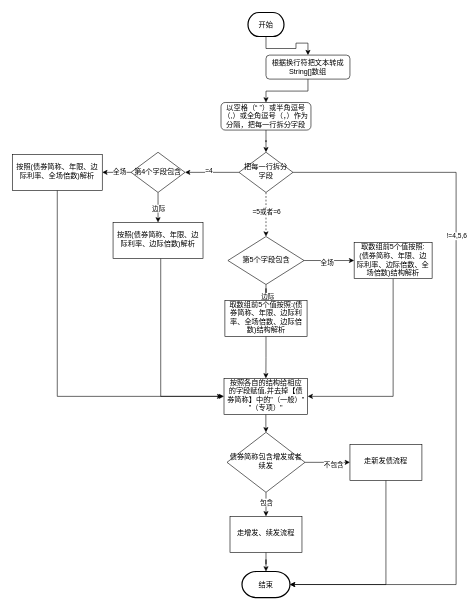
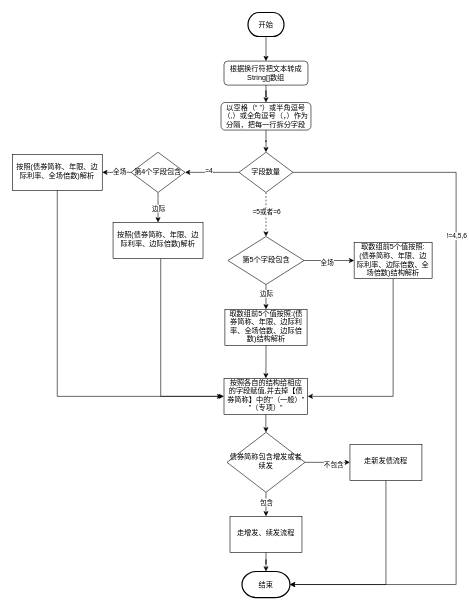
(308, 67) -> (266, 73)
(266, 171) -> (266, 171)
(266, 318) -> (266, 327)
